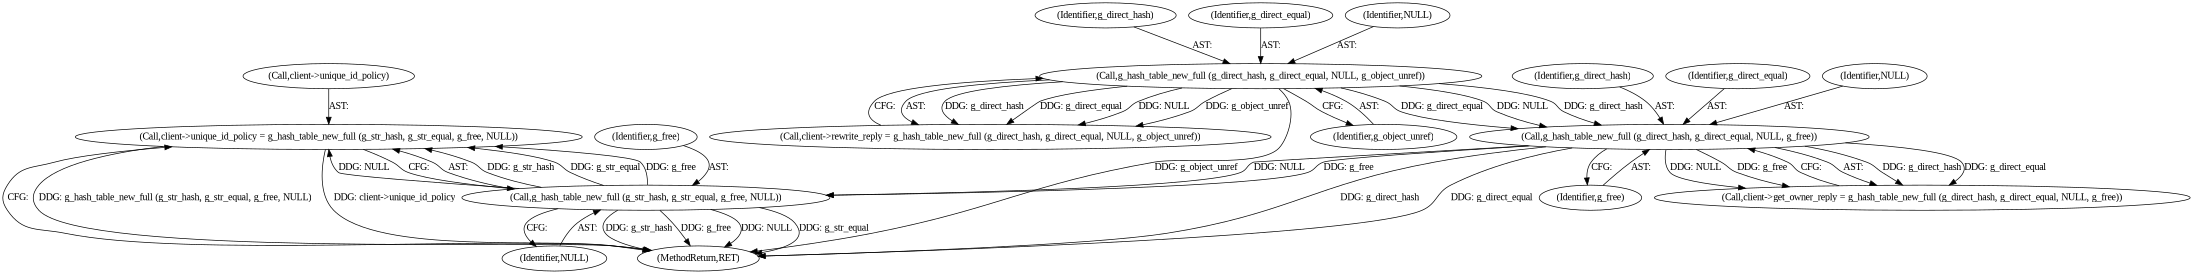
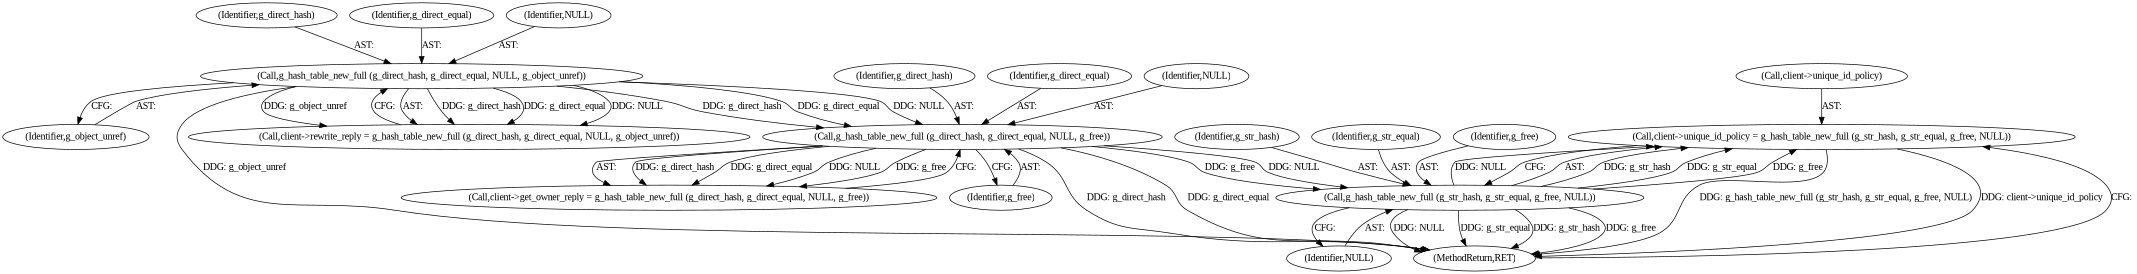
none -> (1237, 137)
none -> (1376, 137)
